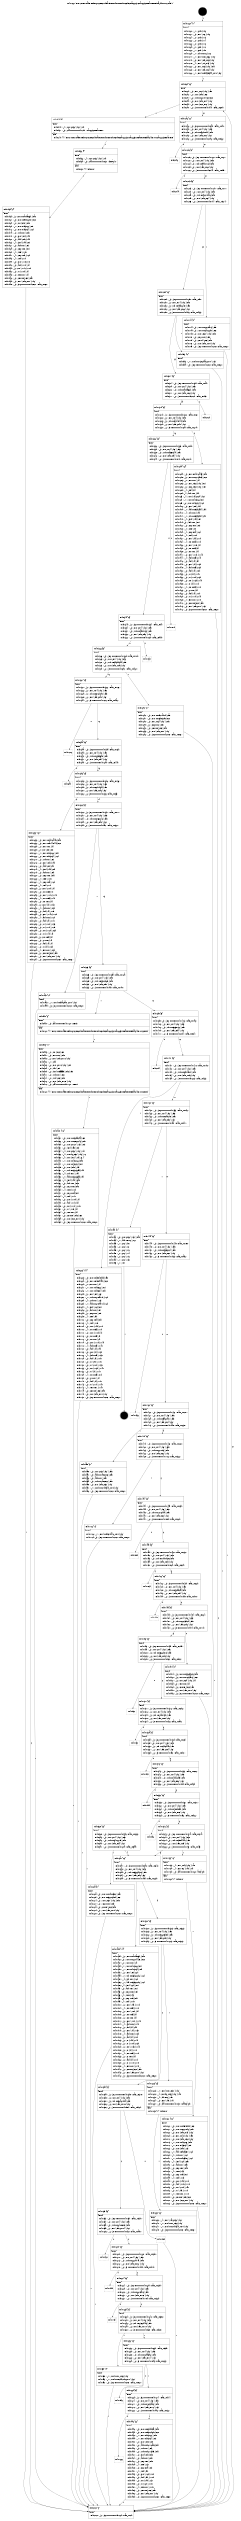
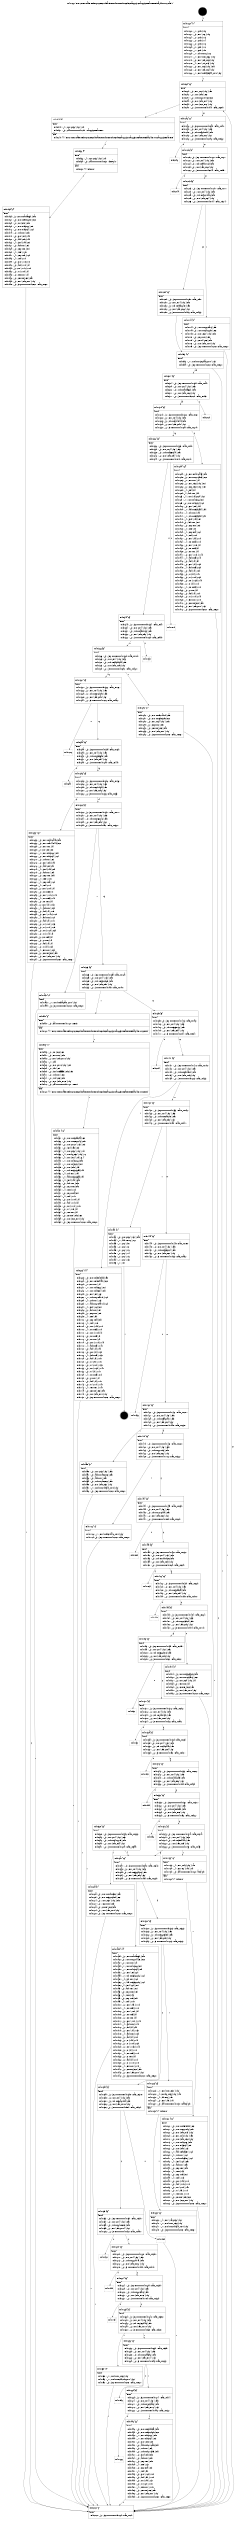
(170, 344) -> (195, 370)
